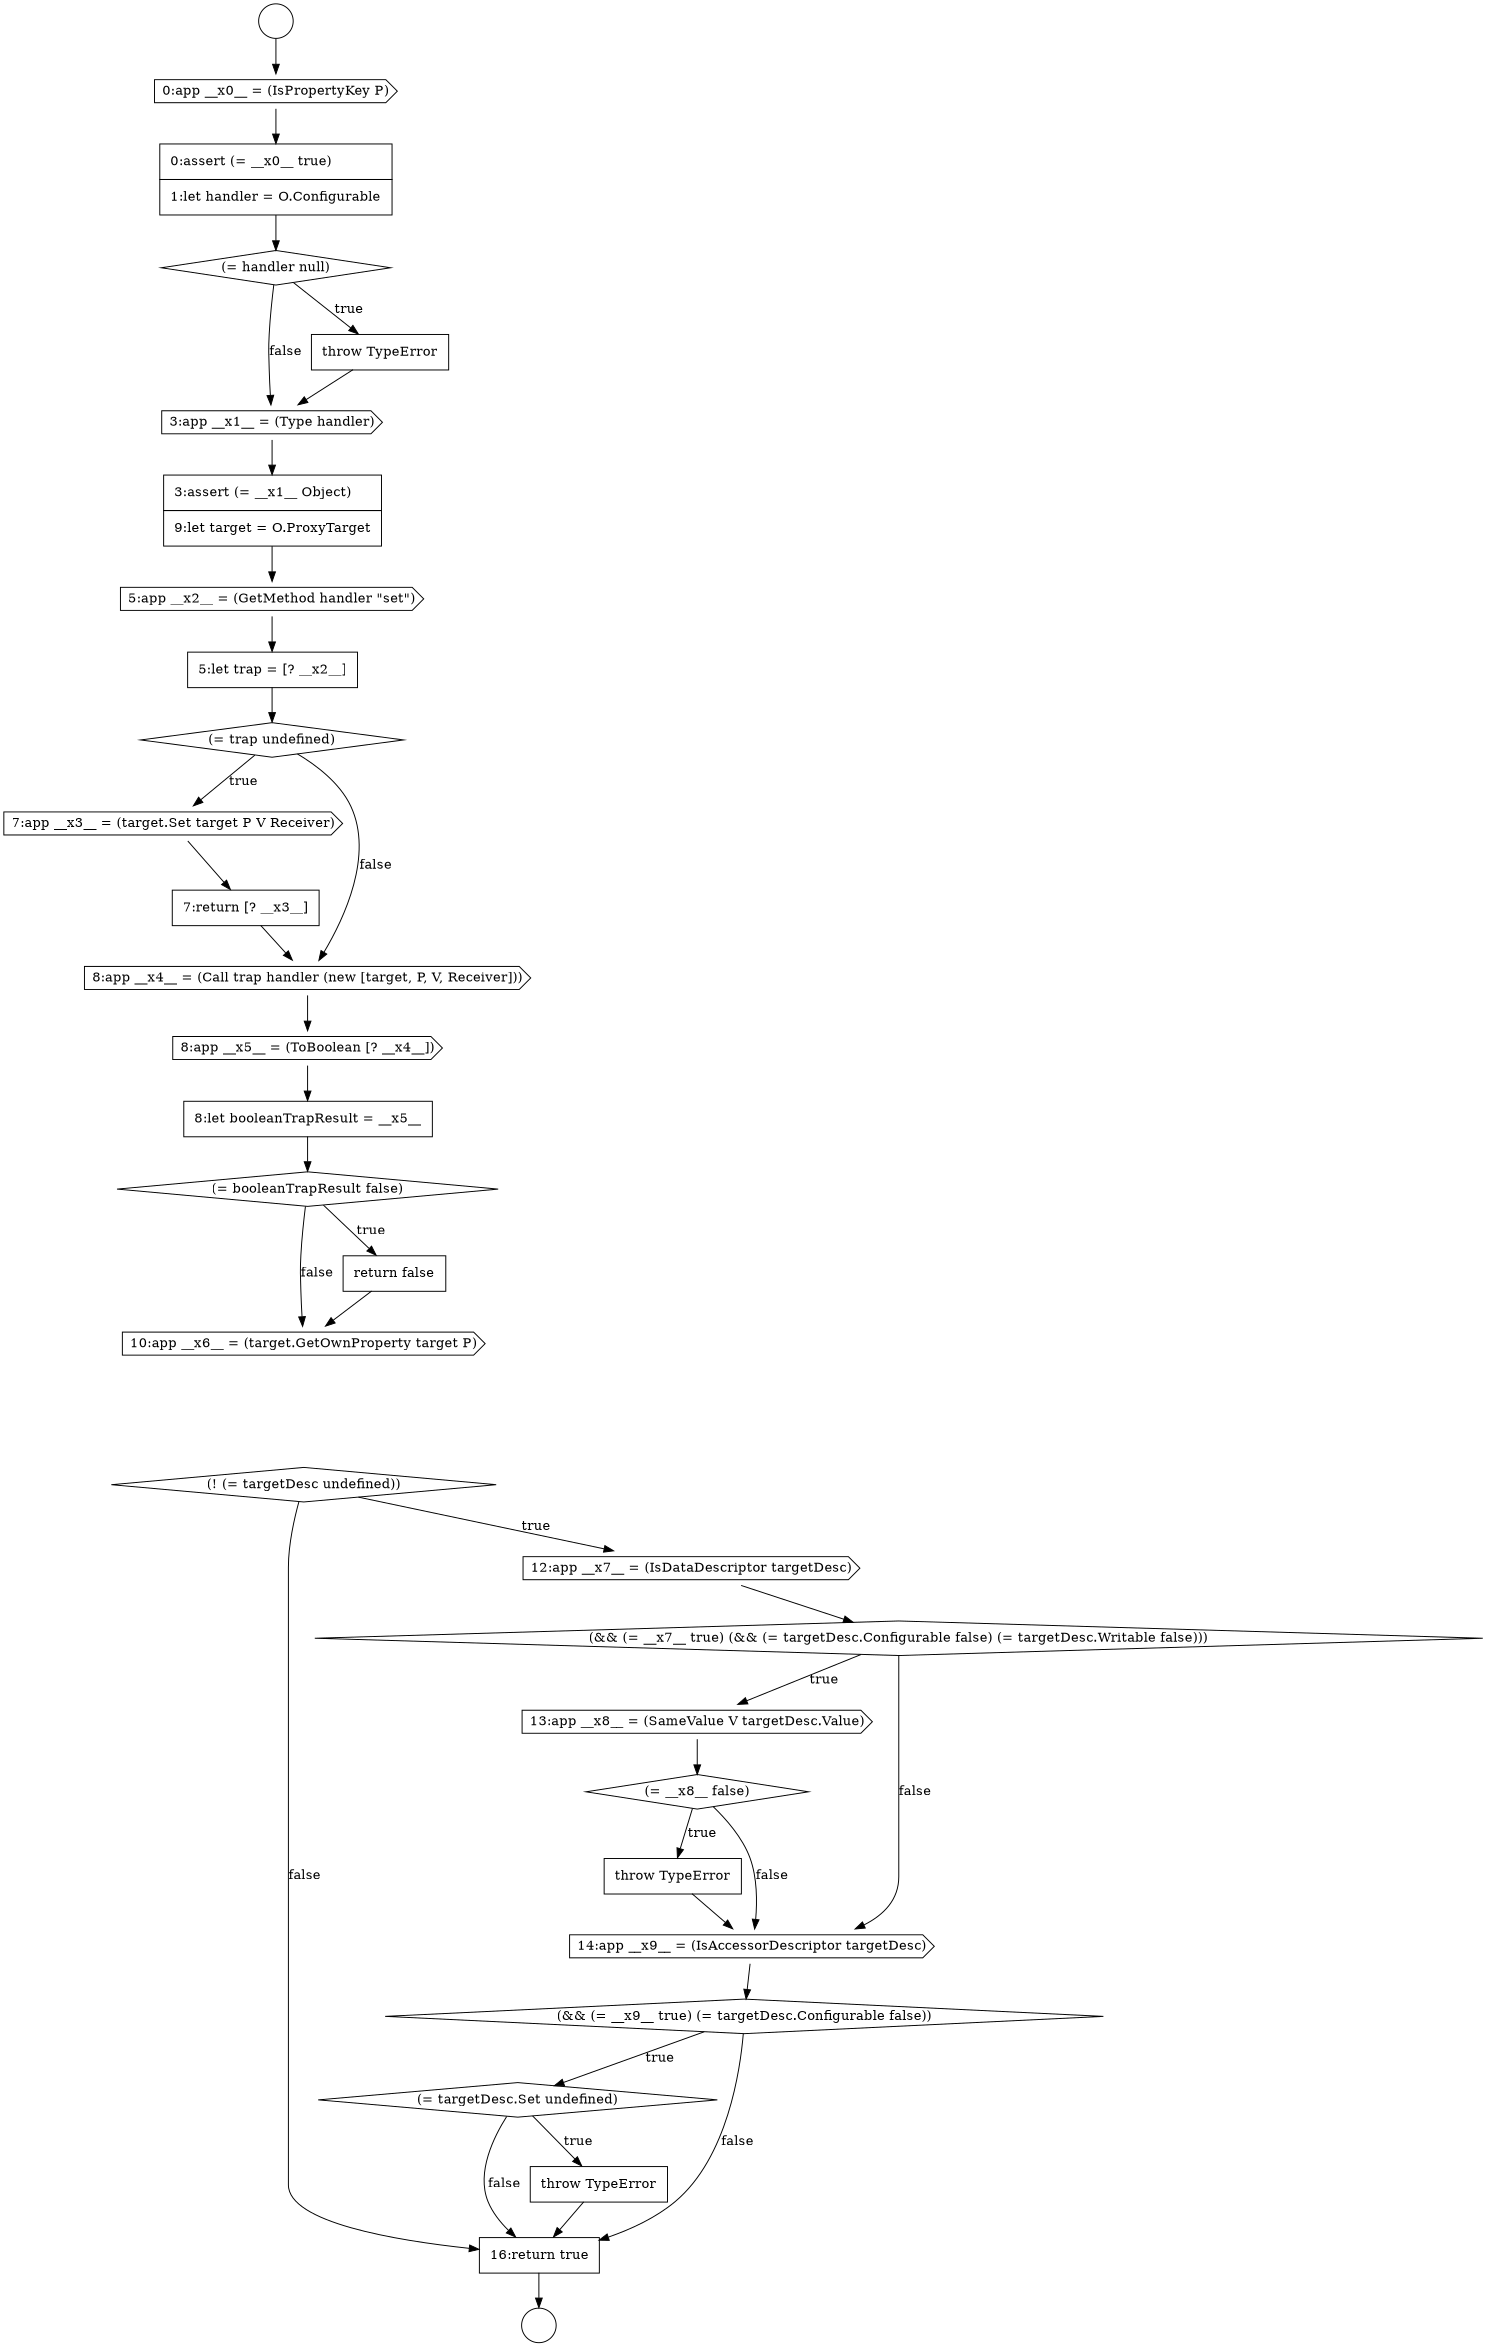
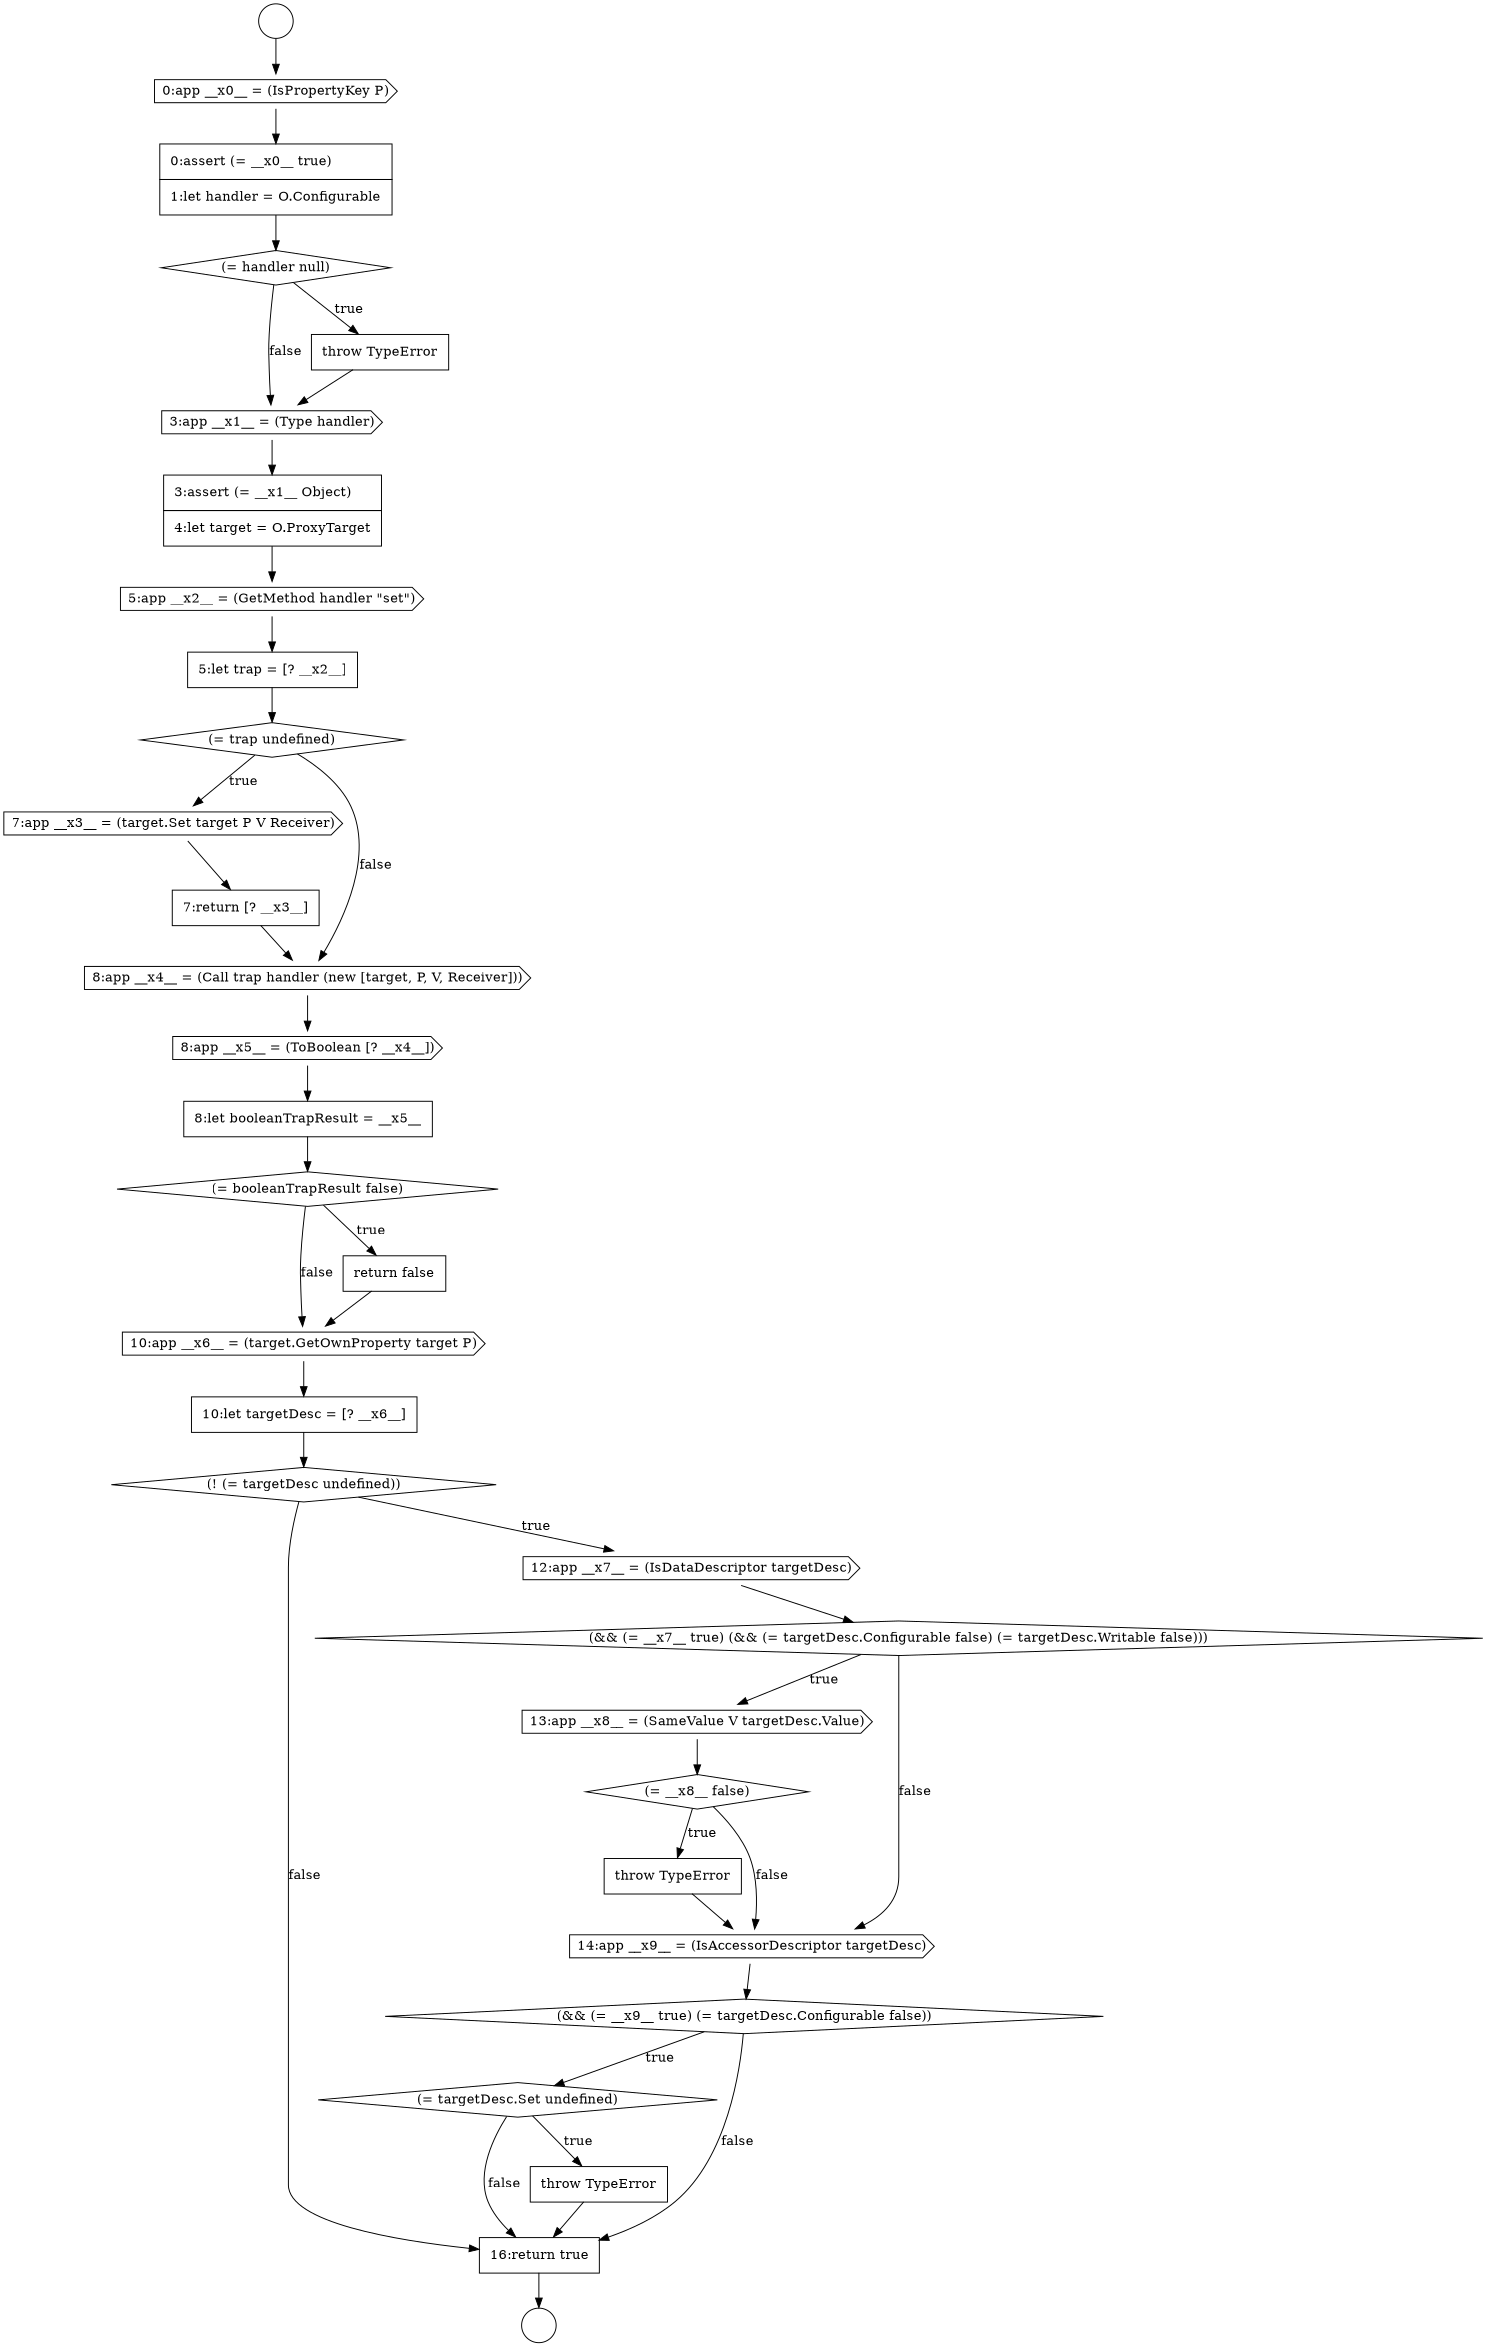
(273, 528) -> (273, 528)
none -> (304, 1414)
